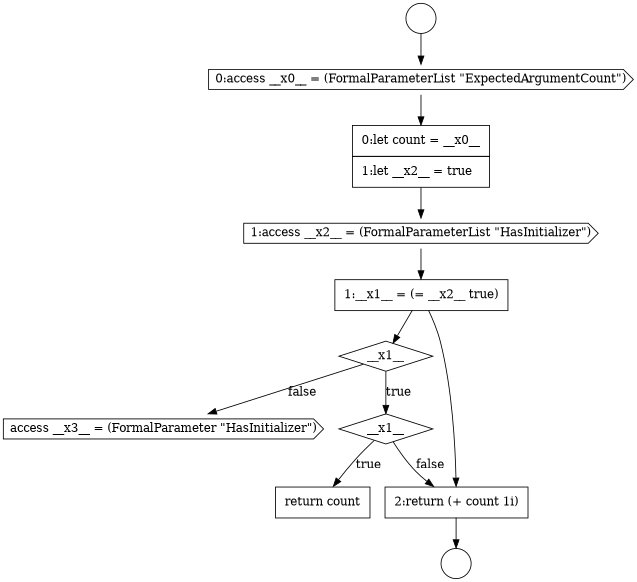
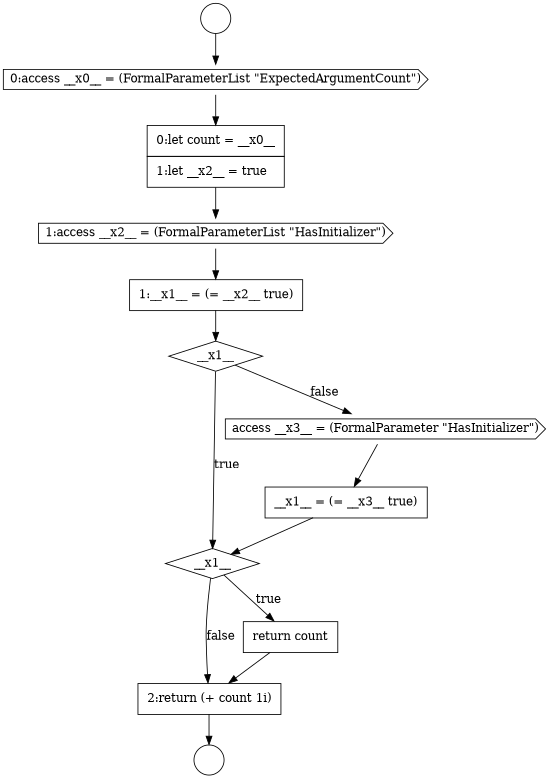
(450, 393) -> (253, 665)
none -> (346, 502)
